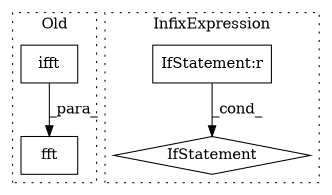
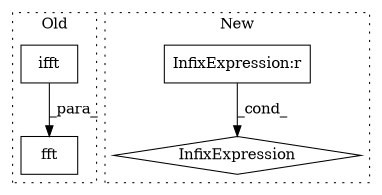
(212, 25) -> (237, 25)
(212, 64) -> (237, 64)
(212, 155) -> (237, 155)
